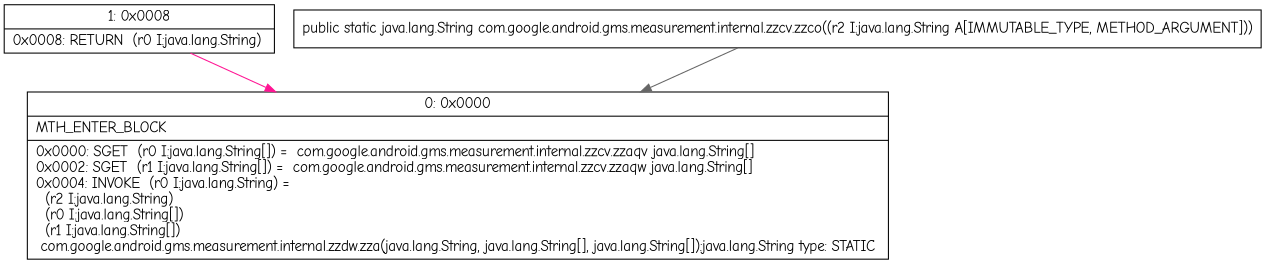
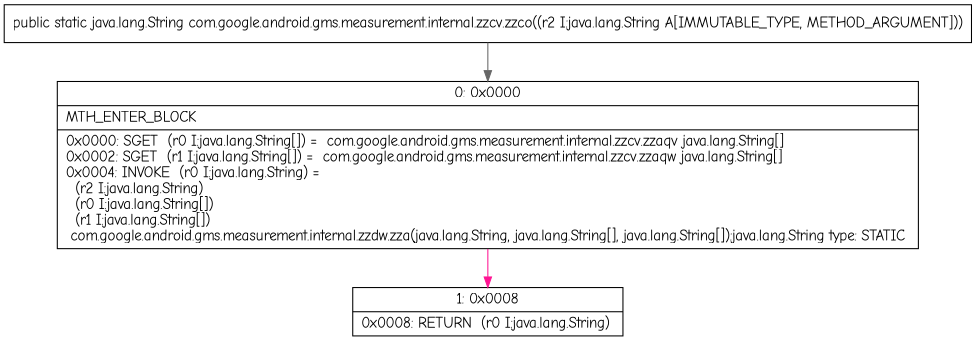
(228, 70) -> (488, 263)
